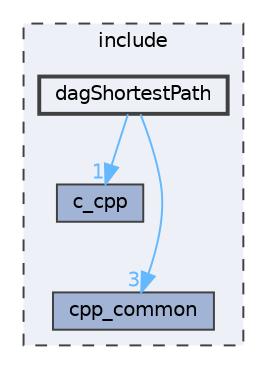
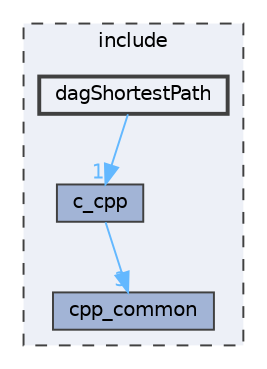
(162, 193) -> (114, 248)
